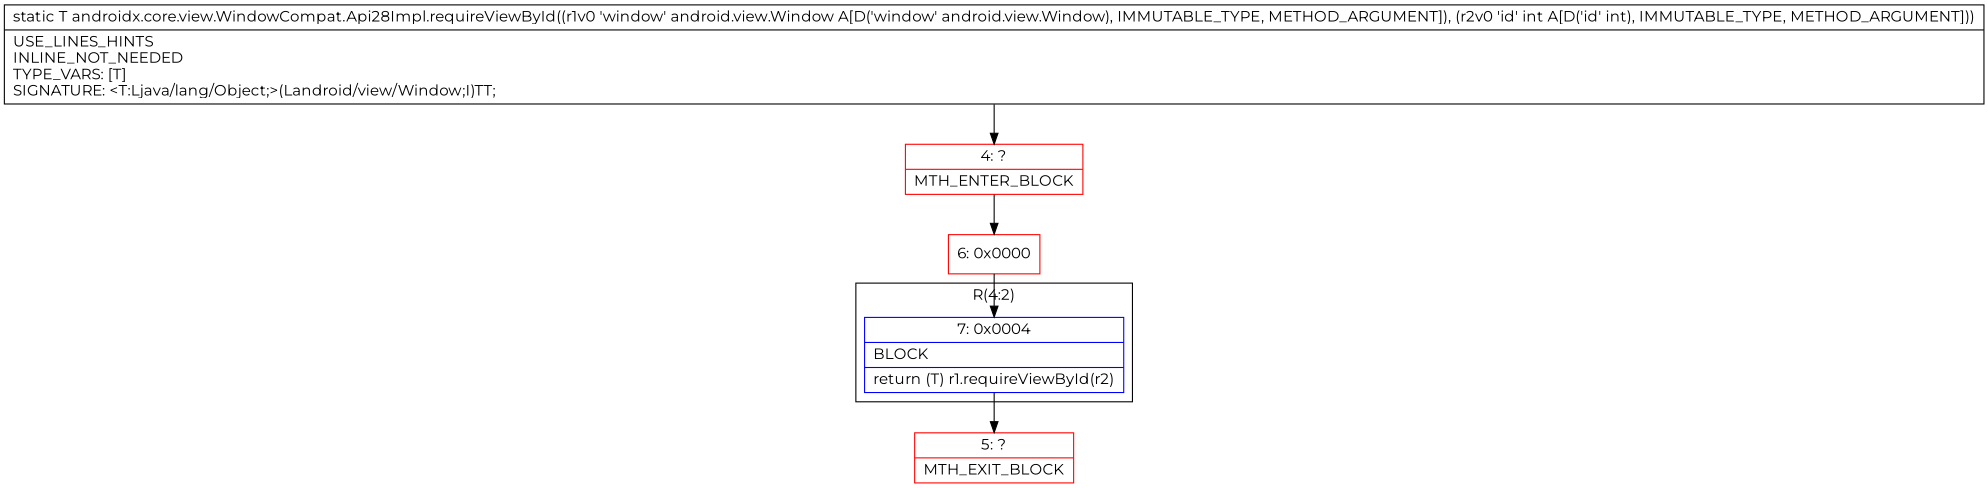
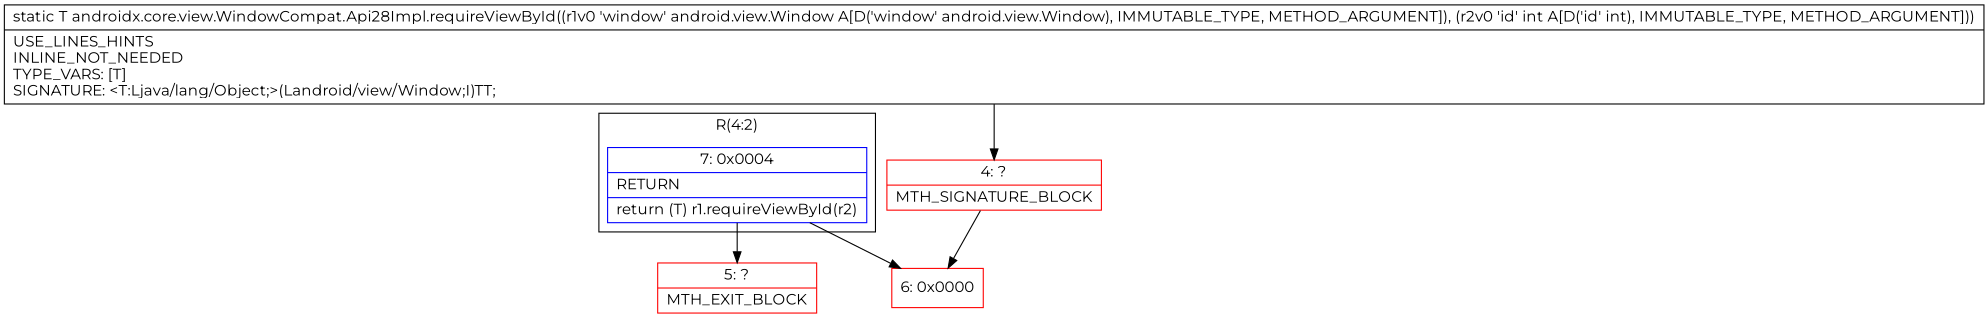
(994, 181) -> (994, 197)
(994, 290) -> (850, 243)
(901, 354) -> (648, 185)
